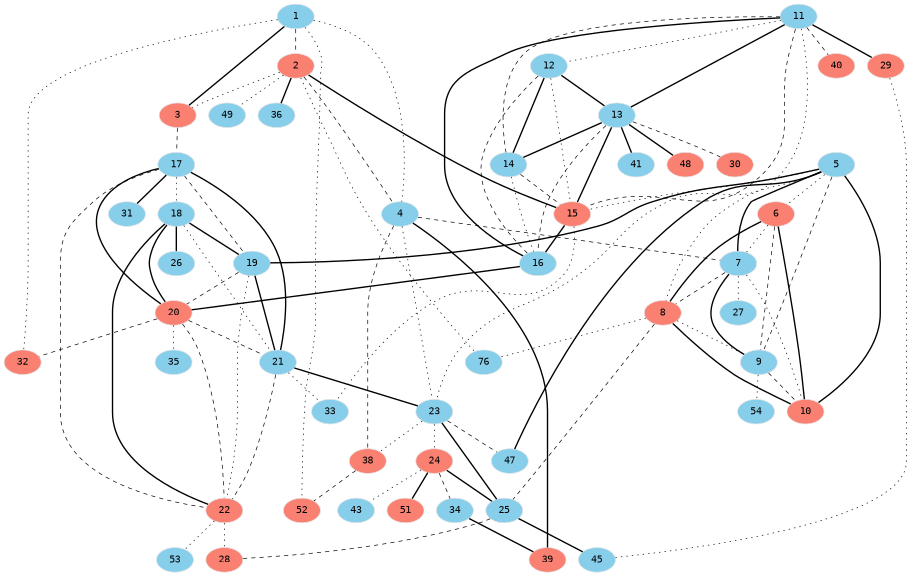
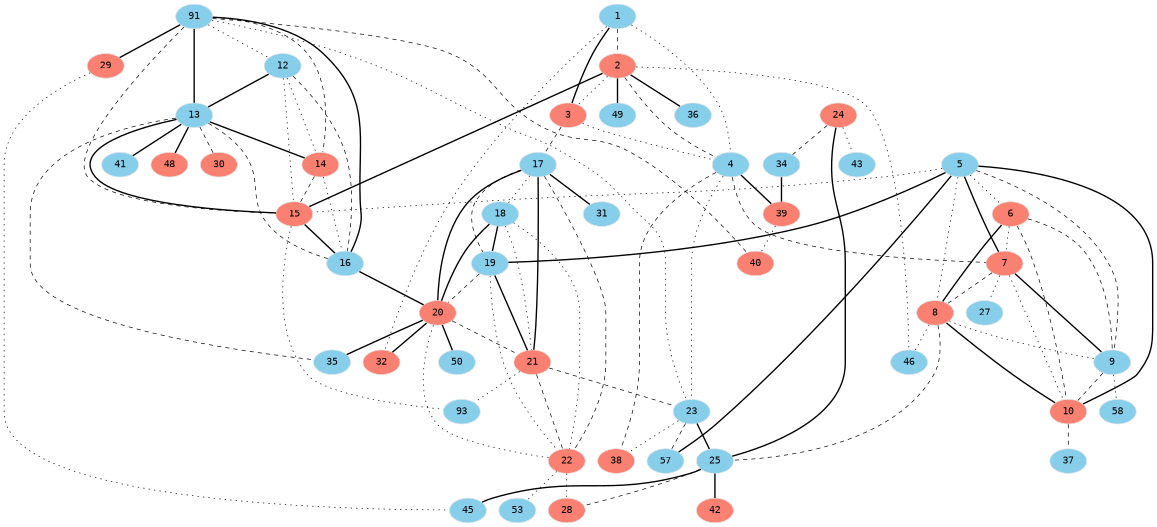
(799, 16) -> (194, 16)
(261, 91) -> (618, 91)
(529, 115) -> (302, 115)
none -> (648, 143)
(508, 165) -> (320, 165)
none -> (768, 239)
(176, 263) -> none
(738, 263) -> (1004, 263)
none -> (50, 292)
(793, 313) -> (1048, 311)
(98, 338) -> (410, 338)
(174, 338) -> (385, 337)
(278, 362) -> (532, 362)
none -> (457, 362)
(484, 362) -> (909, 362)
(113, 380) -> (580, 323)
(356, 387) -> (612, 387)
(214, 408) -> (443, 429)
(330, 412) -> (462, 412)
(756, 412) -> (1118, 412)
(434, 436) -> none
(510, 461) -> (666, 461)
none -> (1068, 461)
(302, 510) -> none
(405, 510) -> none
none -> (715, 510)
